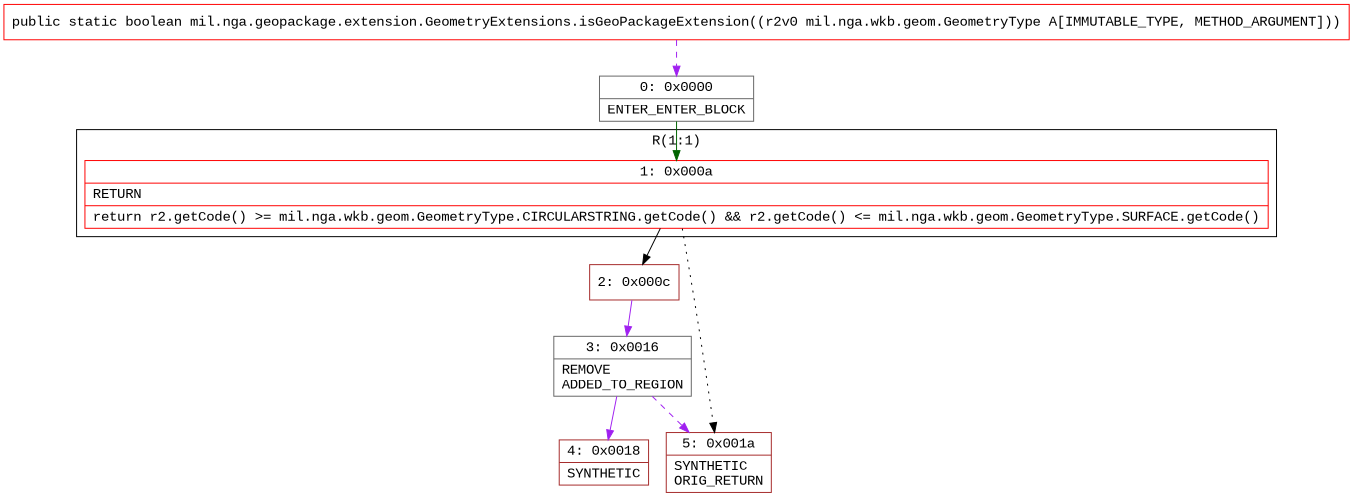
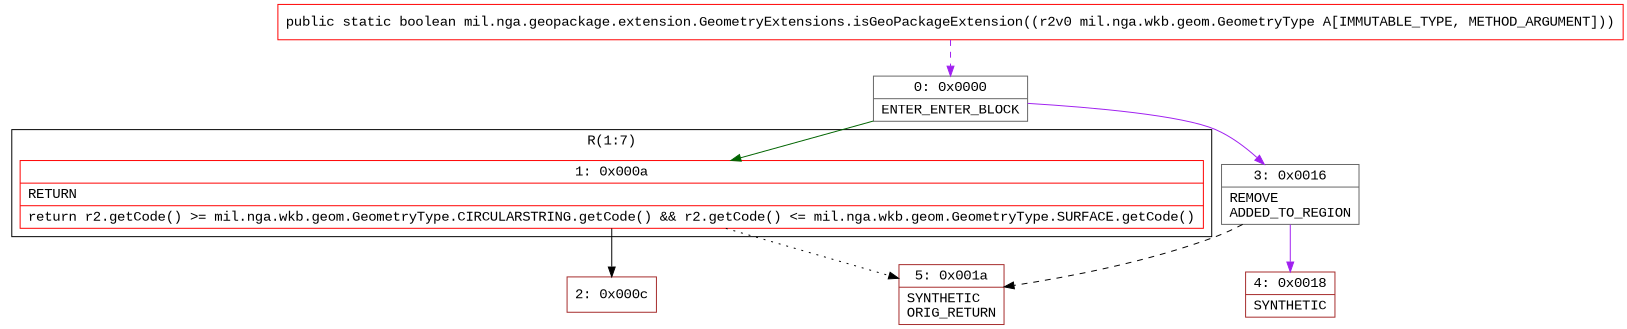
(677, 141) -> (612, 141)
(630, 313) -> (1147, 115)
(667, 411) -> (1130, 262)
